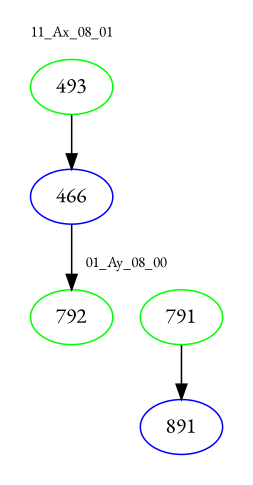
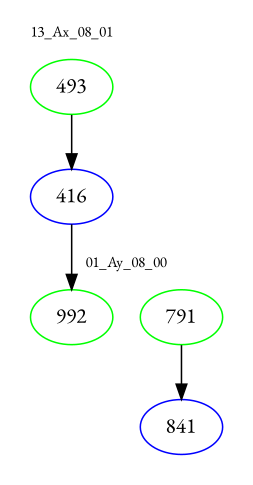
(72, 33) -> (72, 33)
(72, 197) -> (72, 197)
(72, 317) -> (72, 317)
(181, 427) -> (181, 427)
